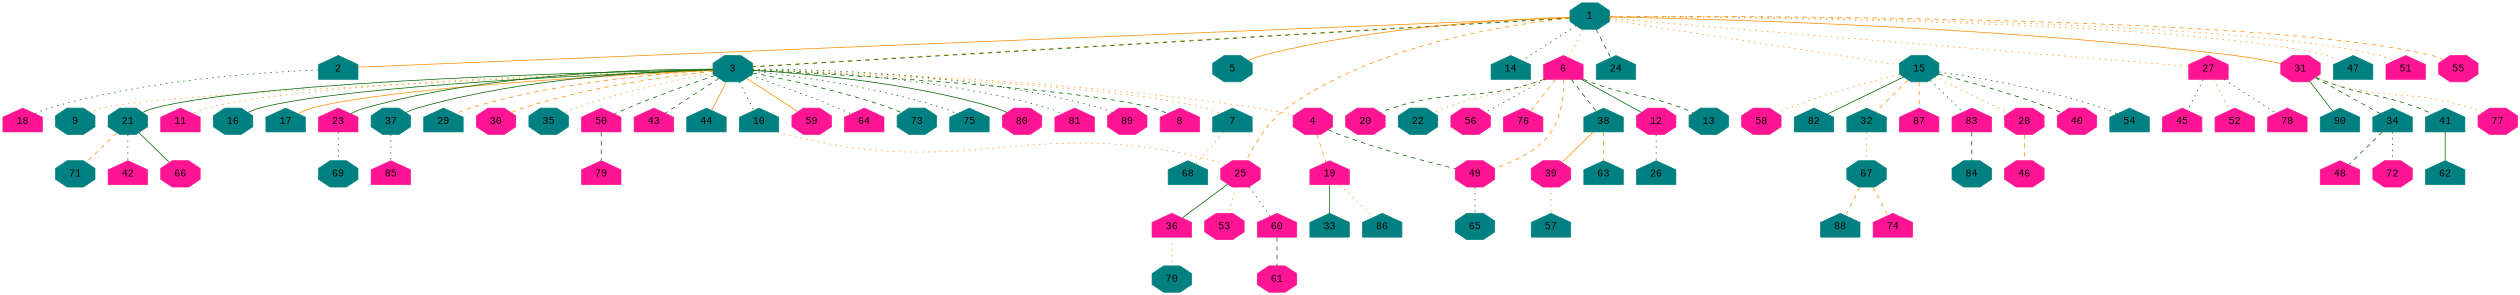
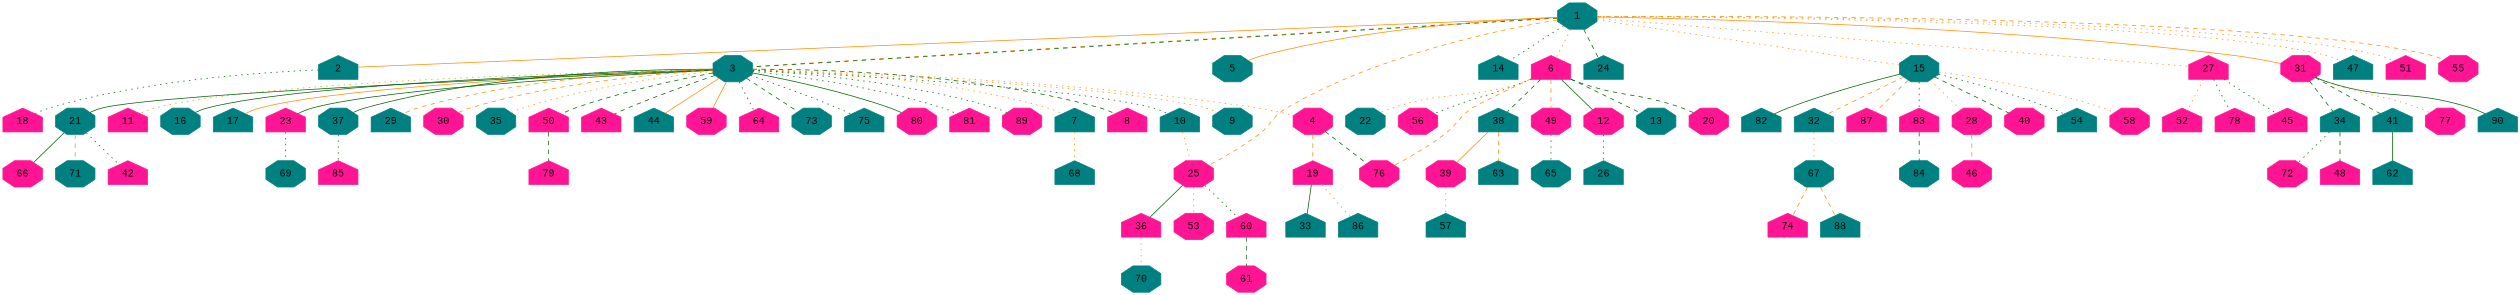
(1523, 121) -> (1379, 174)
(1391, 151) -> (1346, 148)
